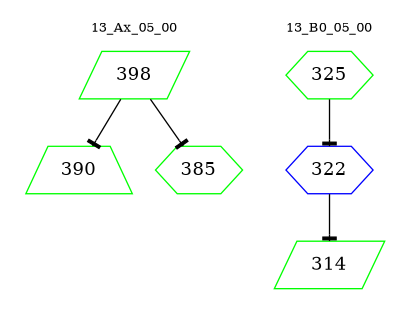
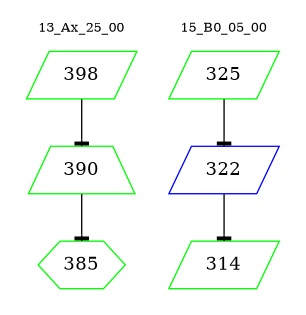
(134, 28) -> (82, 28)
(330, 28) -> (224, 28)
(330, 75) -> (224, 75)
(165, 120) -> (82, 214)
(330, 170) -> (224, 170)
